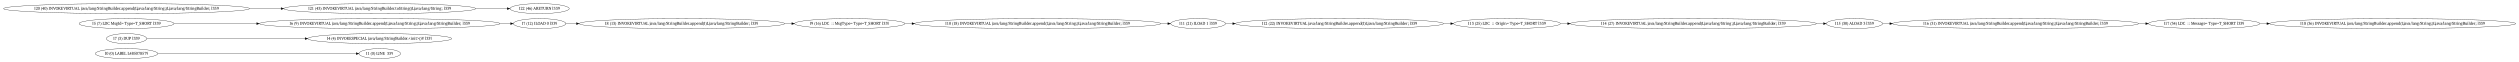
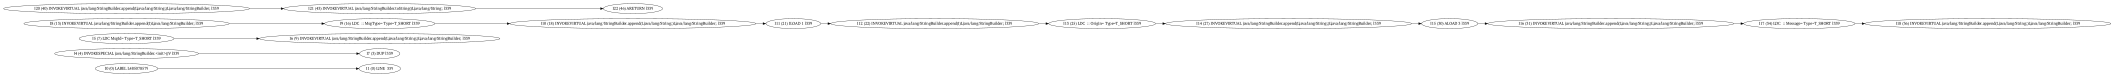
(540, 24) -> none
(226, 39) -> (278, 54)
